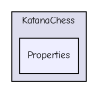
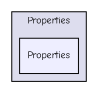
(49, 21) -> (49, 21)
